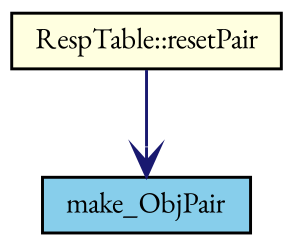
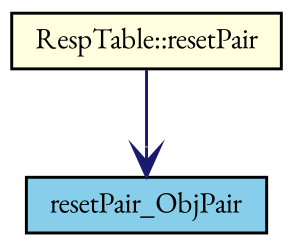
(147, 205) -> (147, 205)
